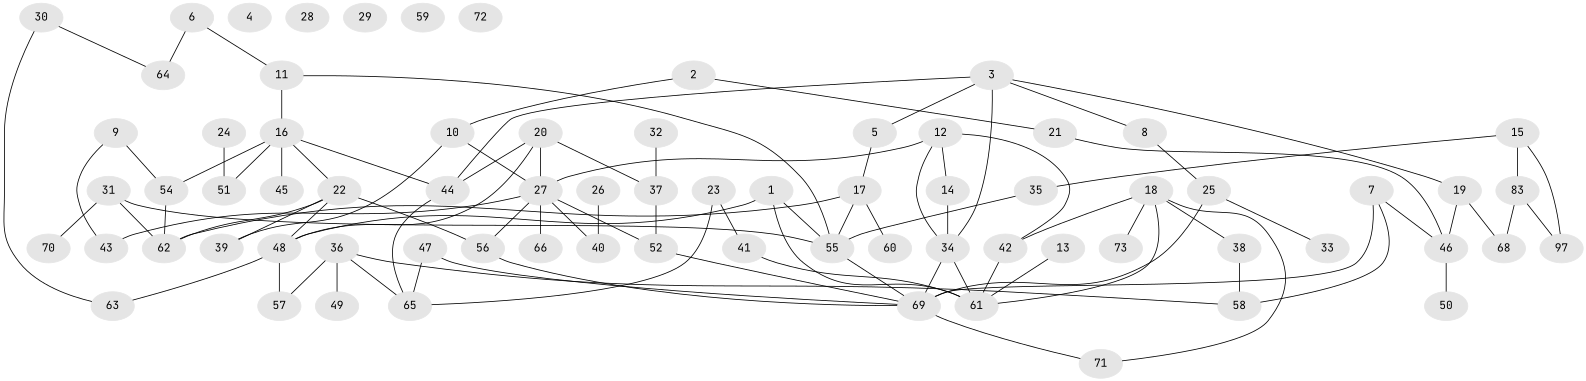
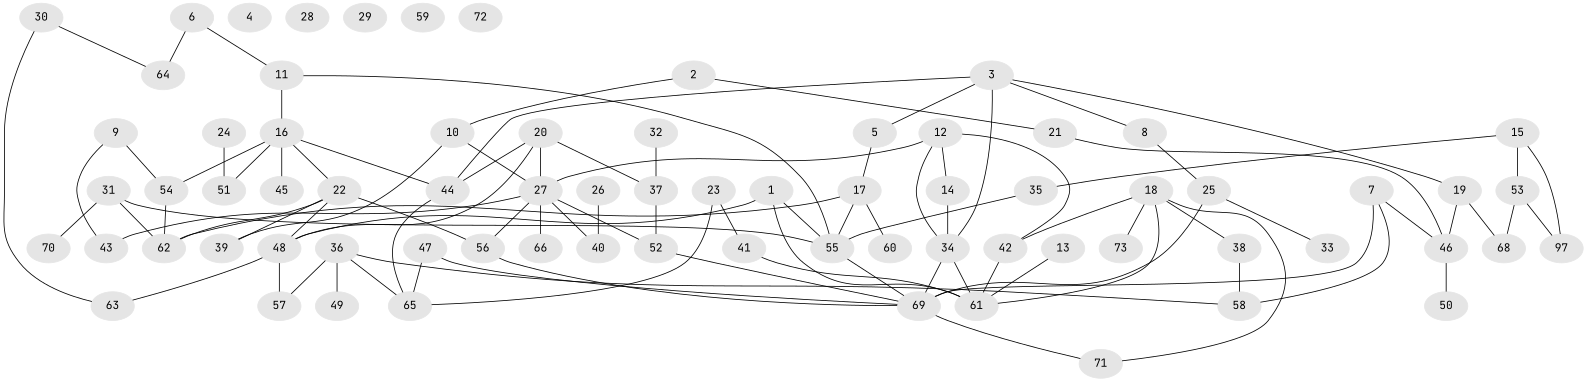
(1518, 191) -> (1518, 191)
